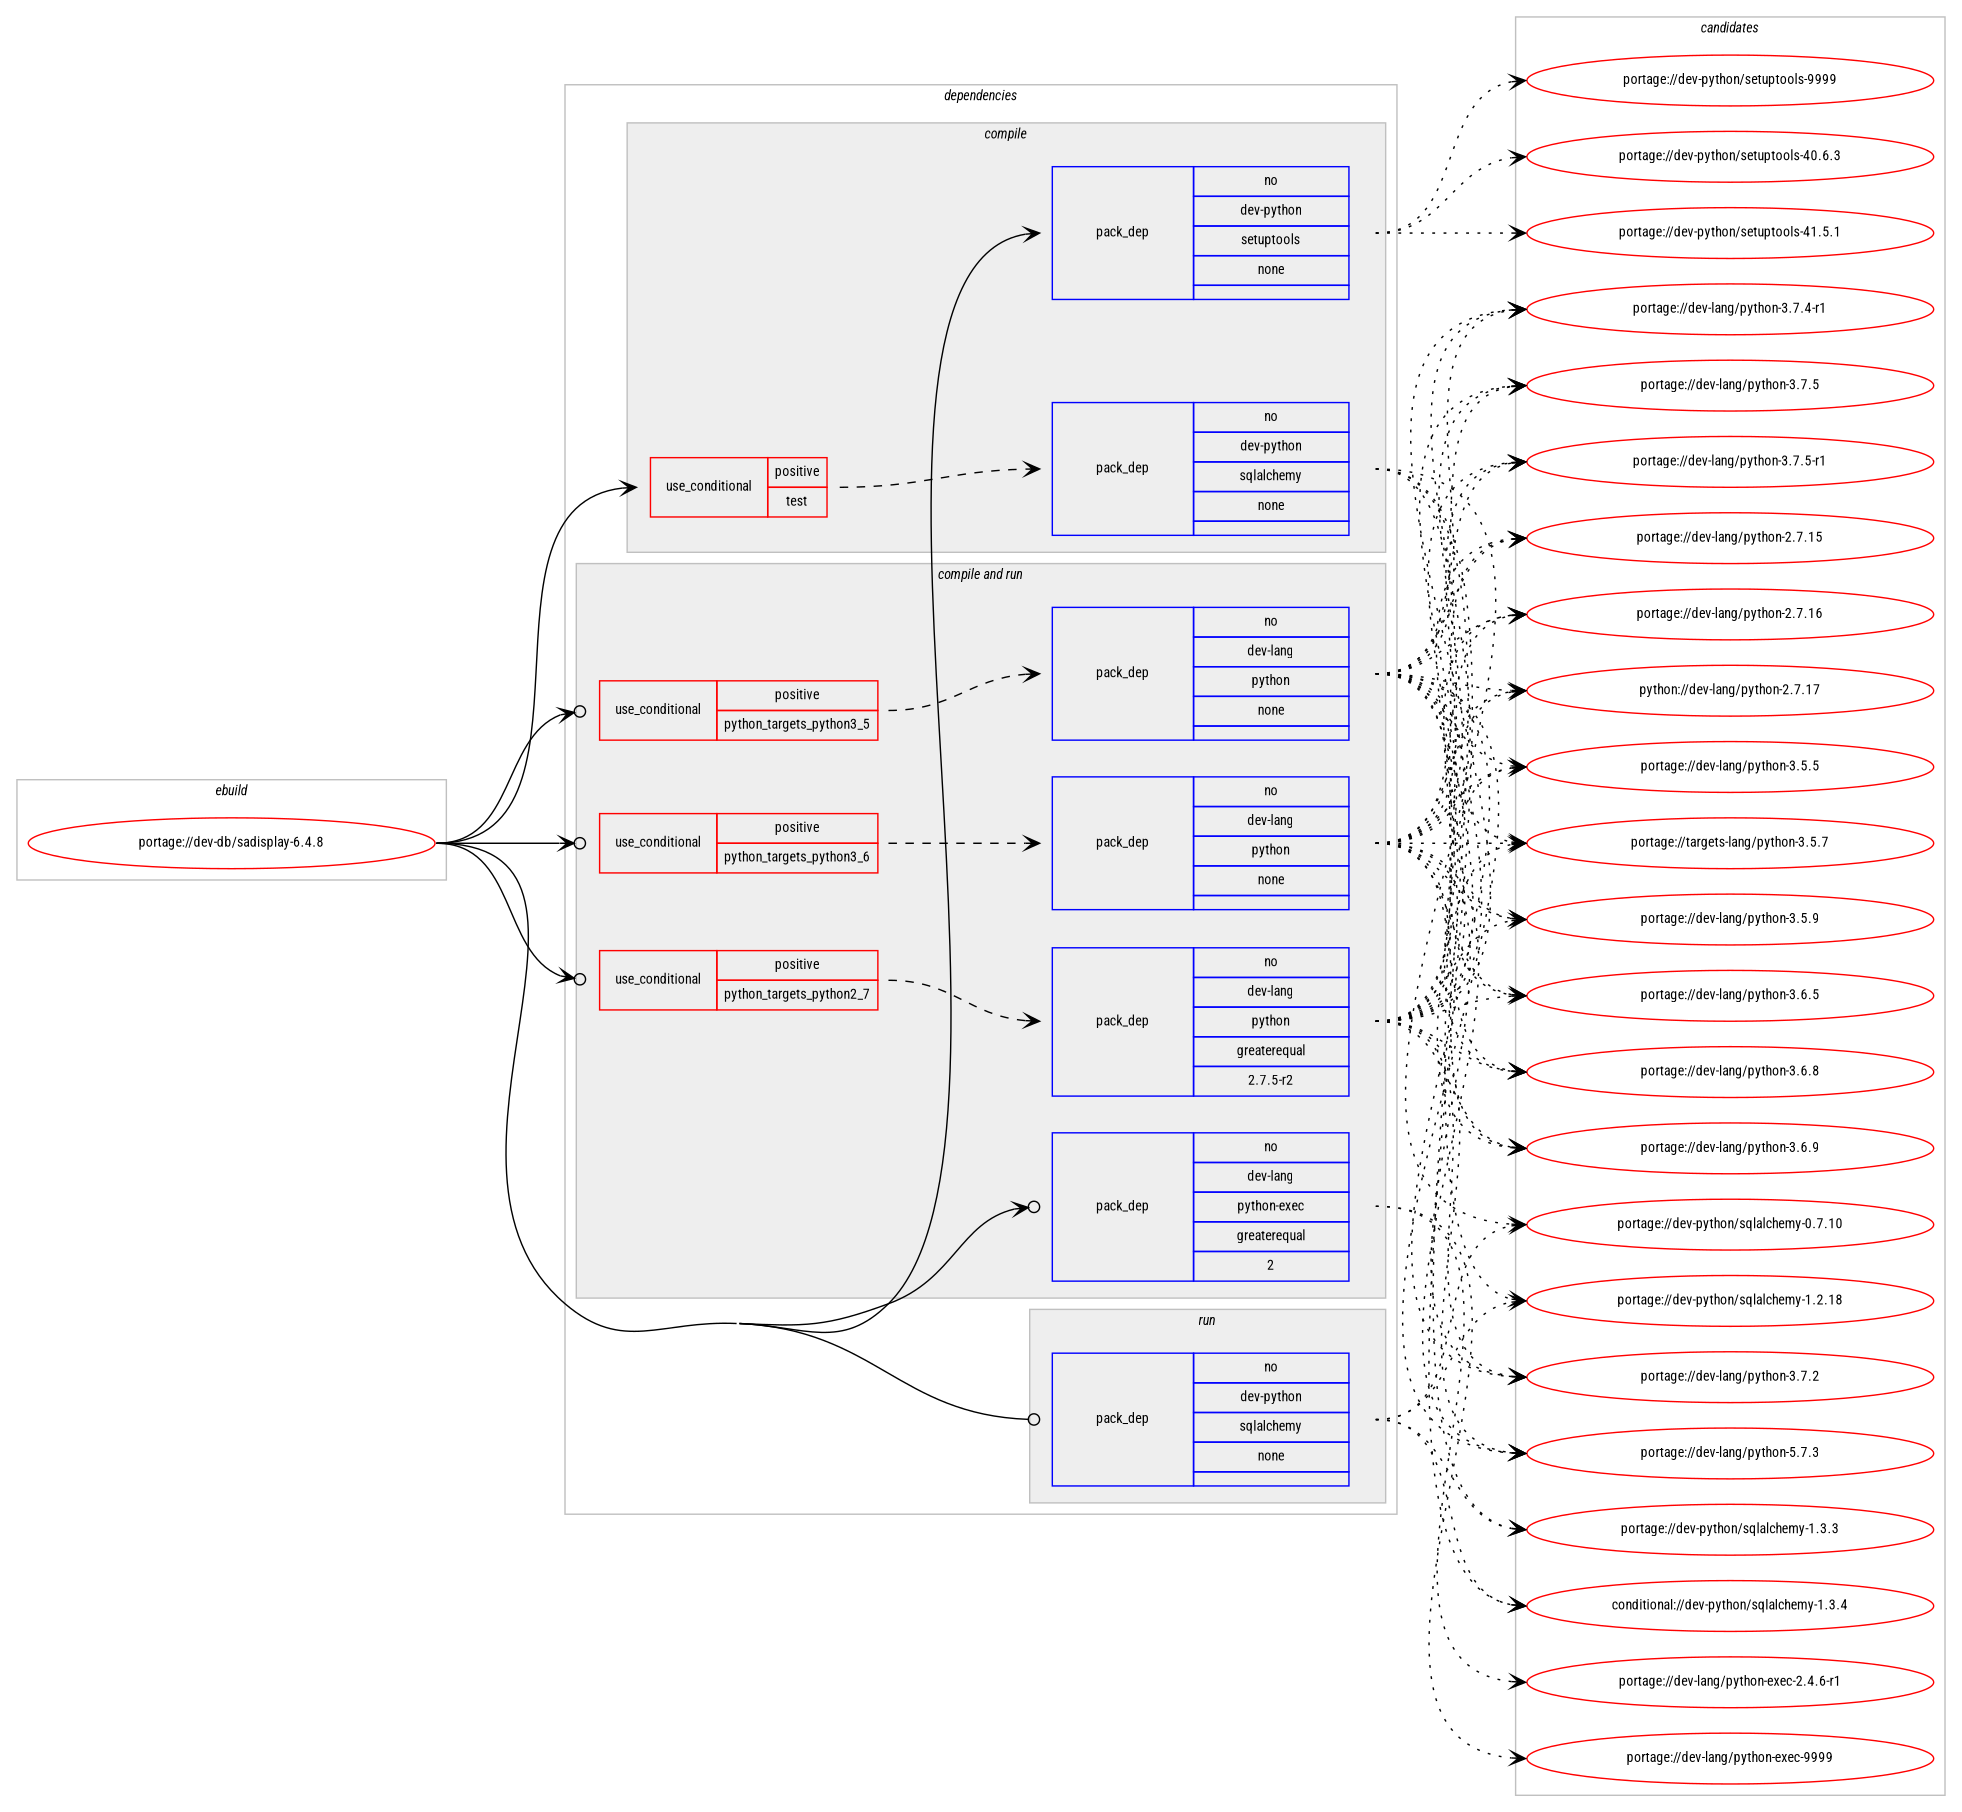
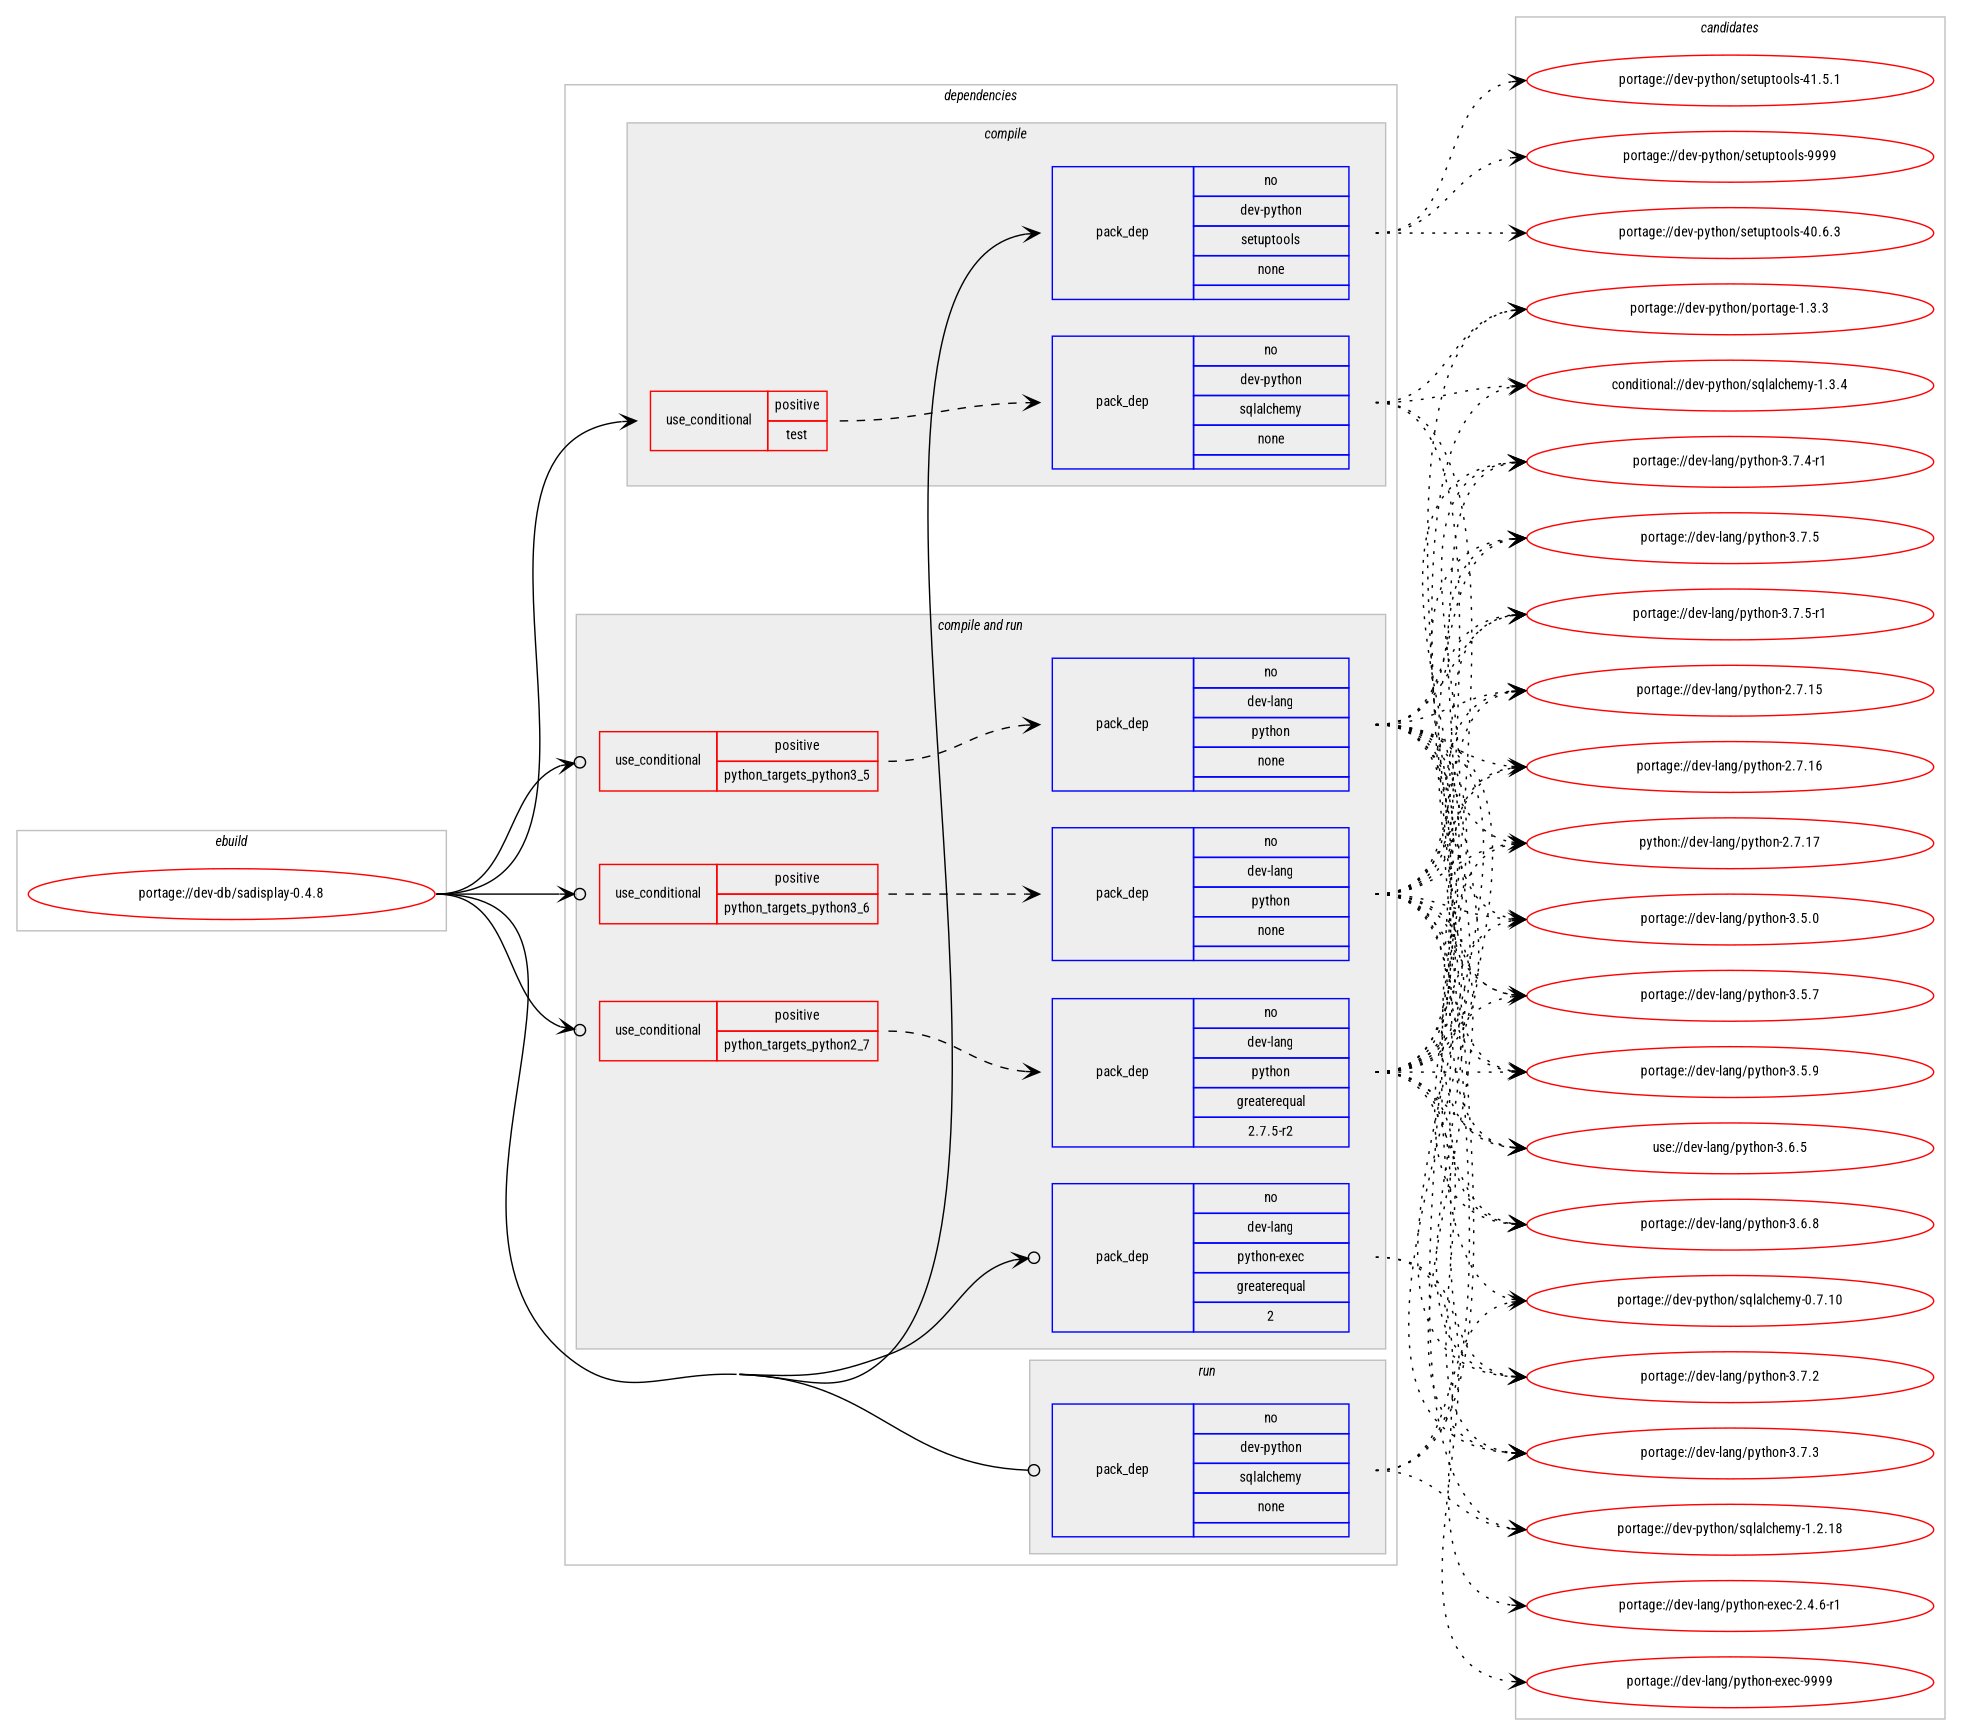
(1730, 767) -> (1730, 920)
(232, 843) -> (232, 894)
(1730, 843) -> (1730, 996)
(1730, 996) -> (1730, 1148)
(1730, 1148) -> none
(1730, 1453) -> (1730, 1453)
(1730, 1530) -> (1730, 309)
